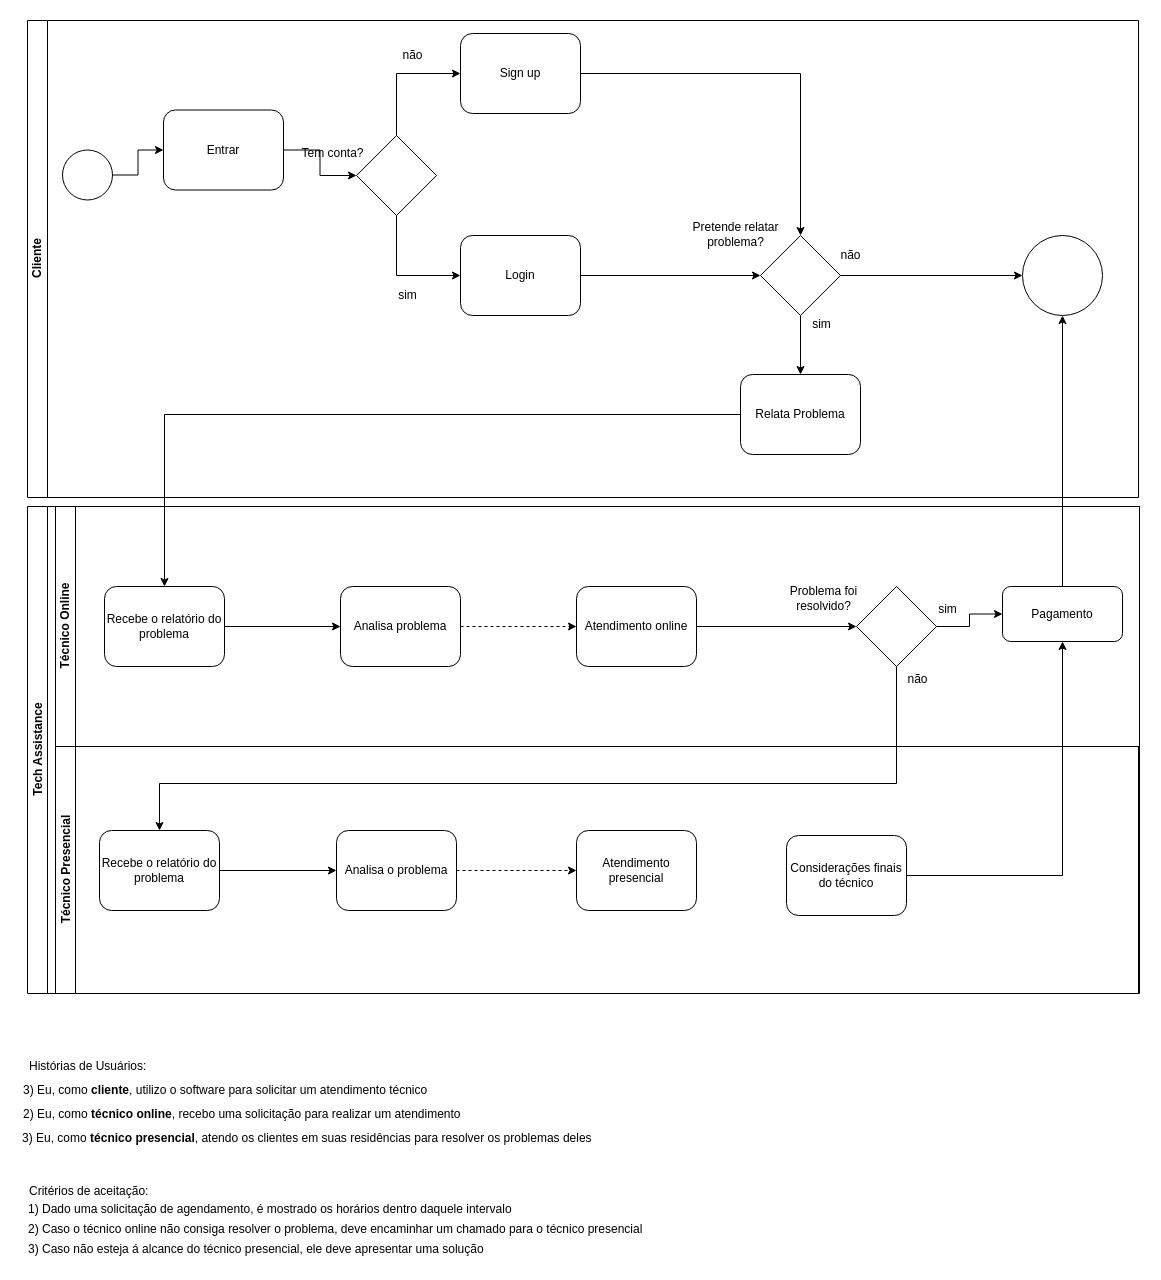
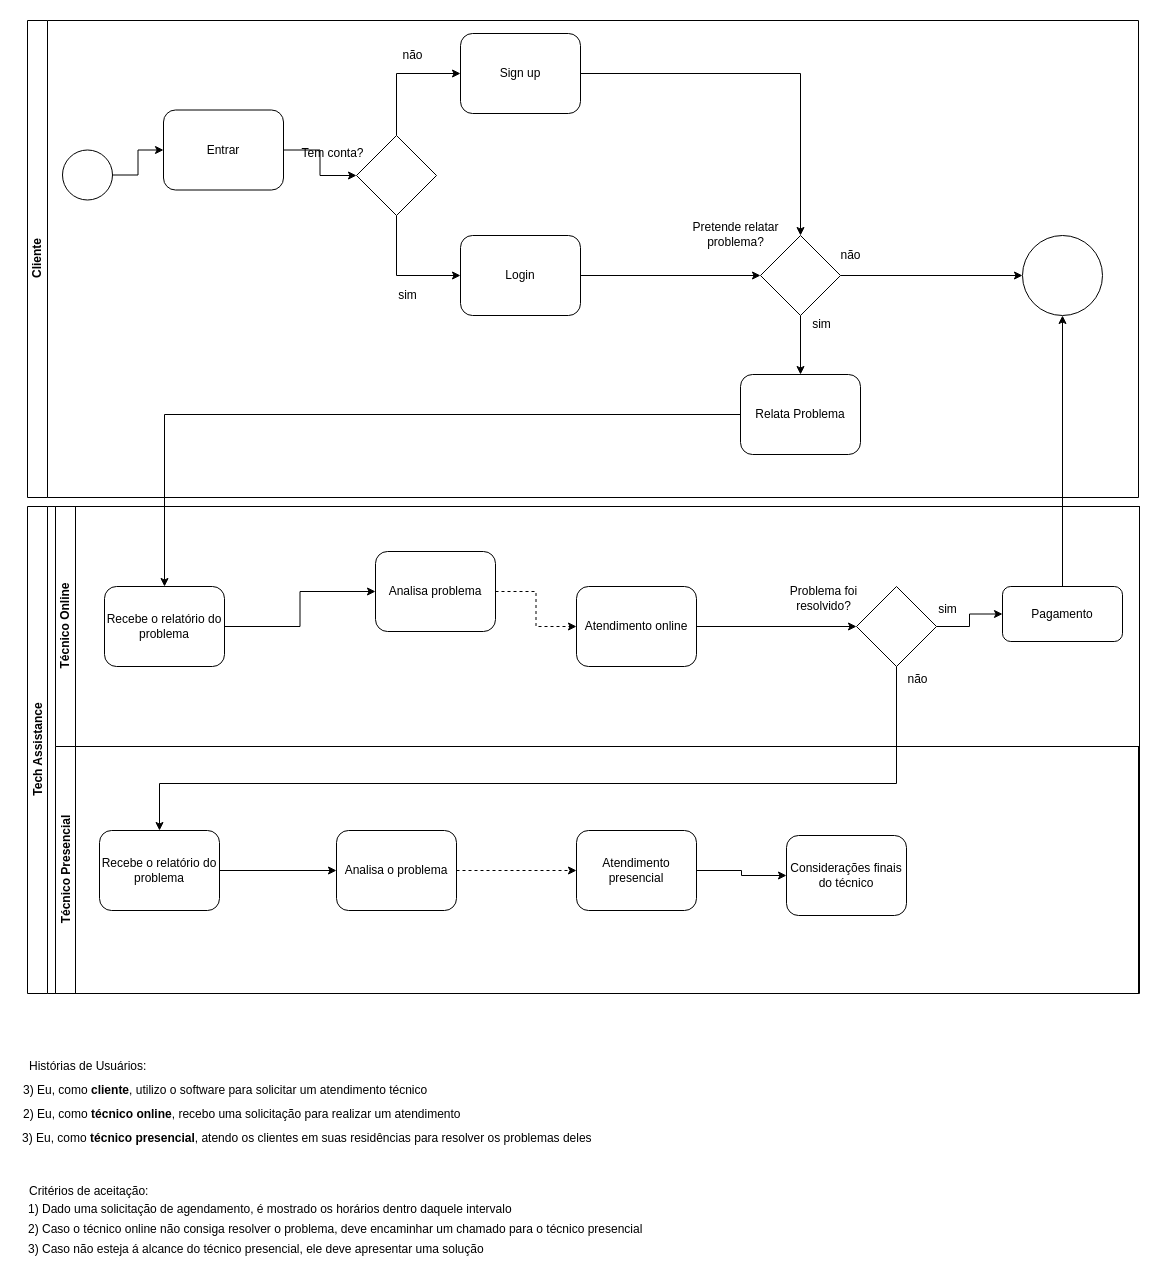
(401, 627) -> (436, 592)
(1063, 840) -> none
none -> (741, 871)
